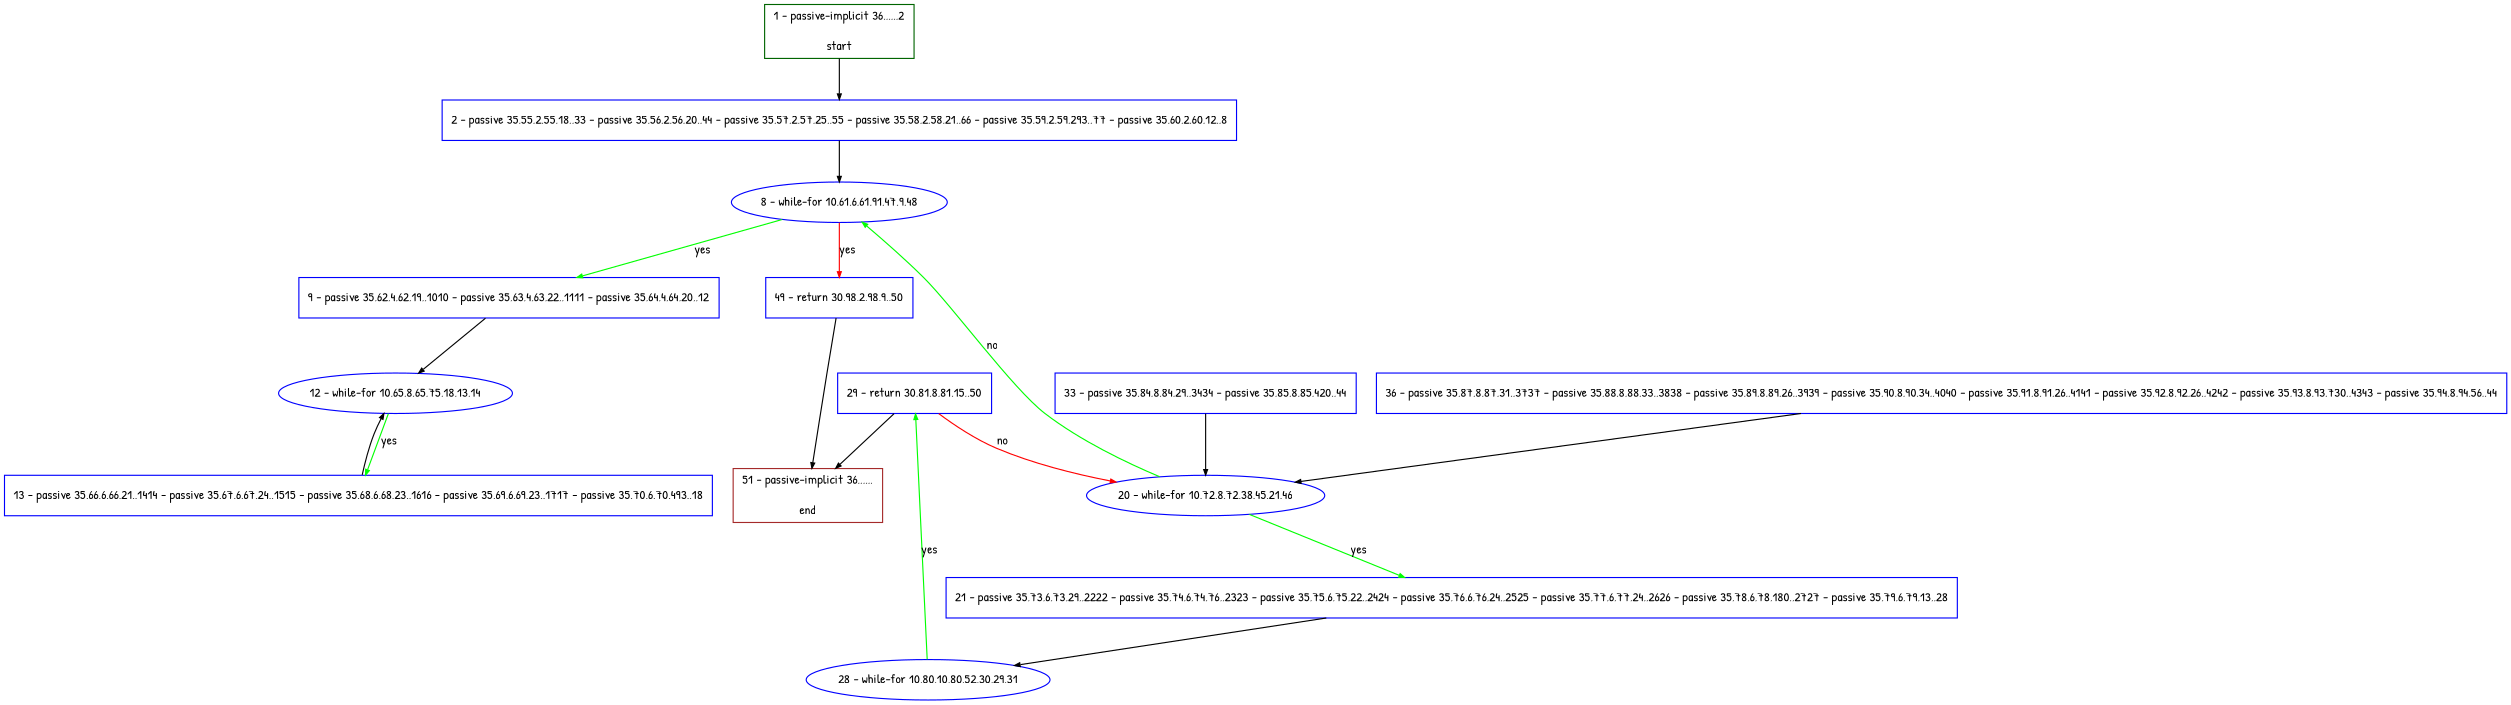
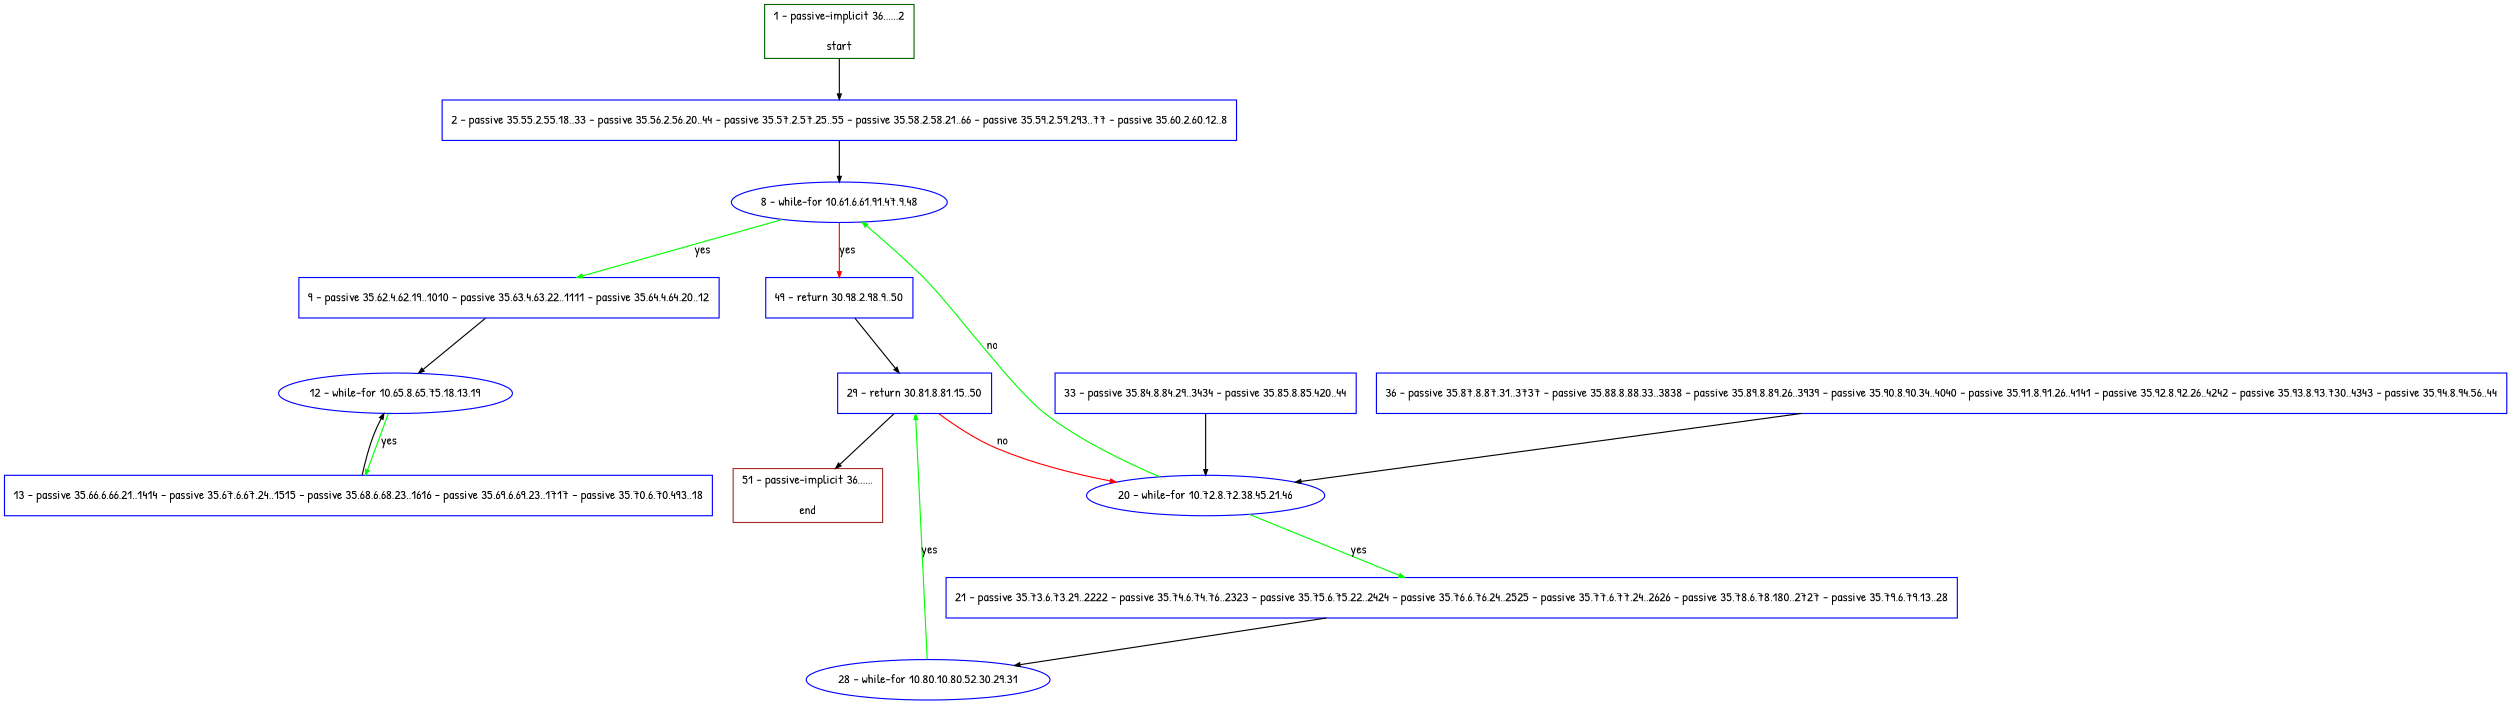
(824, 390) -> (875, 343)
(396, 393) -> (396, 393)
